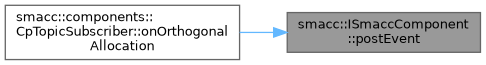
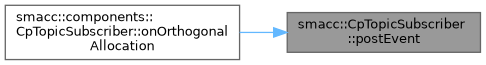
(384, 32) -> (384, 32)
